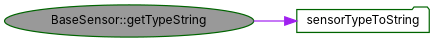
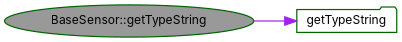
(363, 21) -> (347, 21)
